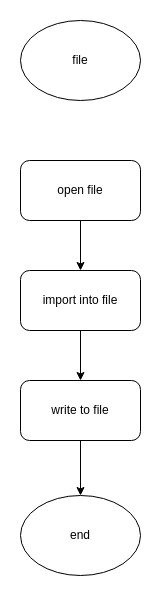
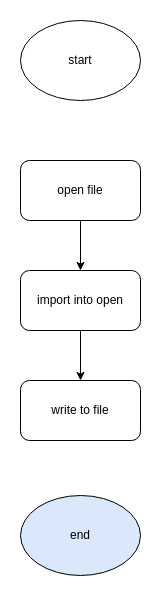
(81, 61) -> (81, 61)
(81, 301) -> (81, 301)
(81, 465) -> none
(81, 536) -> (81, 536)
